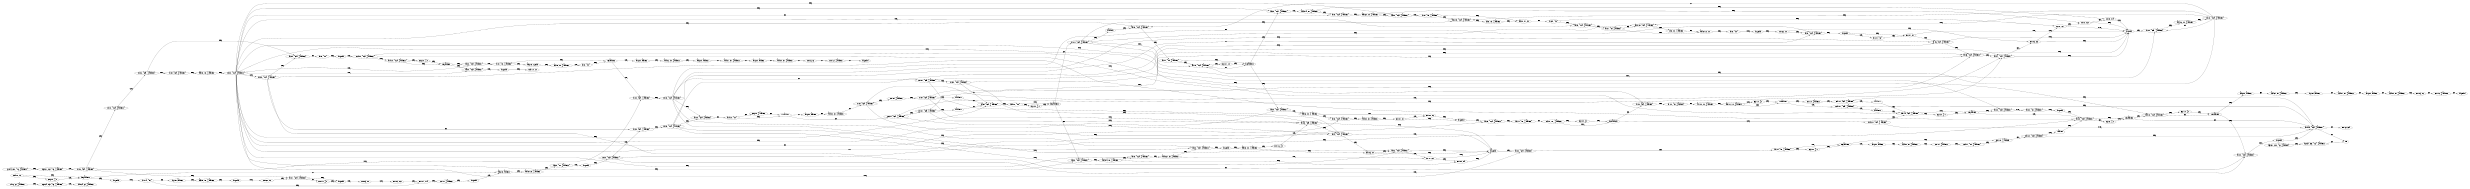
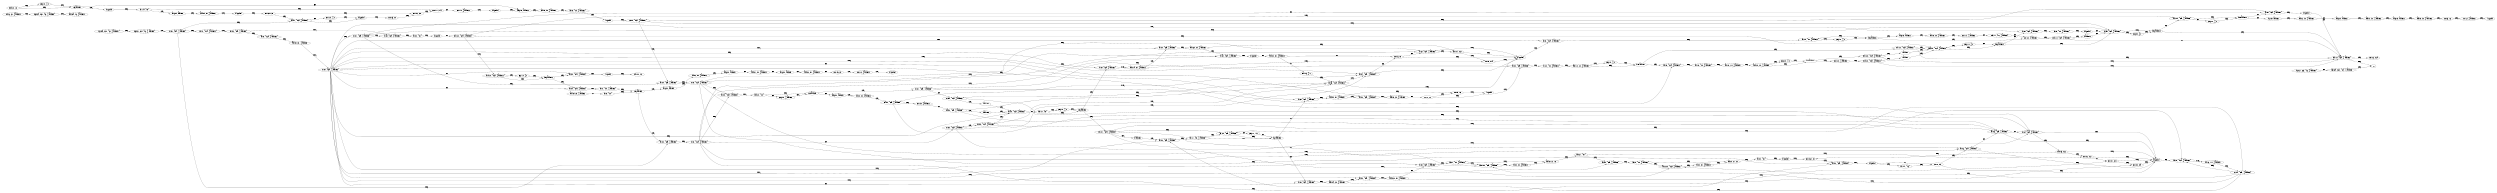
none -> (343, 14)
(1908, 29) -> (1936, 155)
(533, 65) -> none
